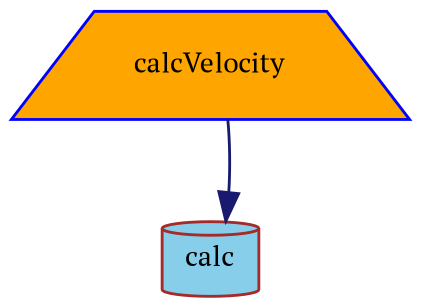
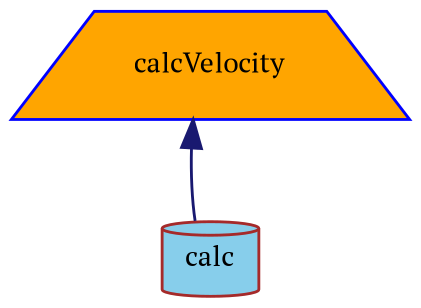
(230, 156) -> (192, 185)
